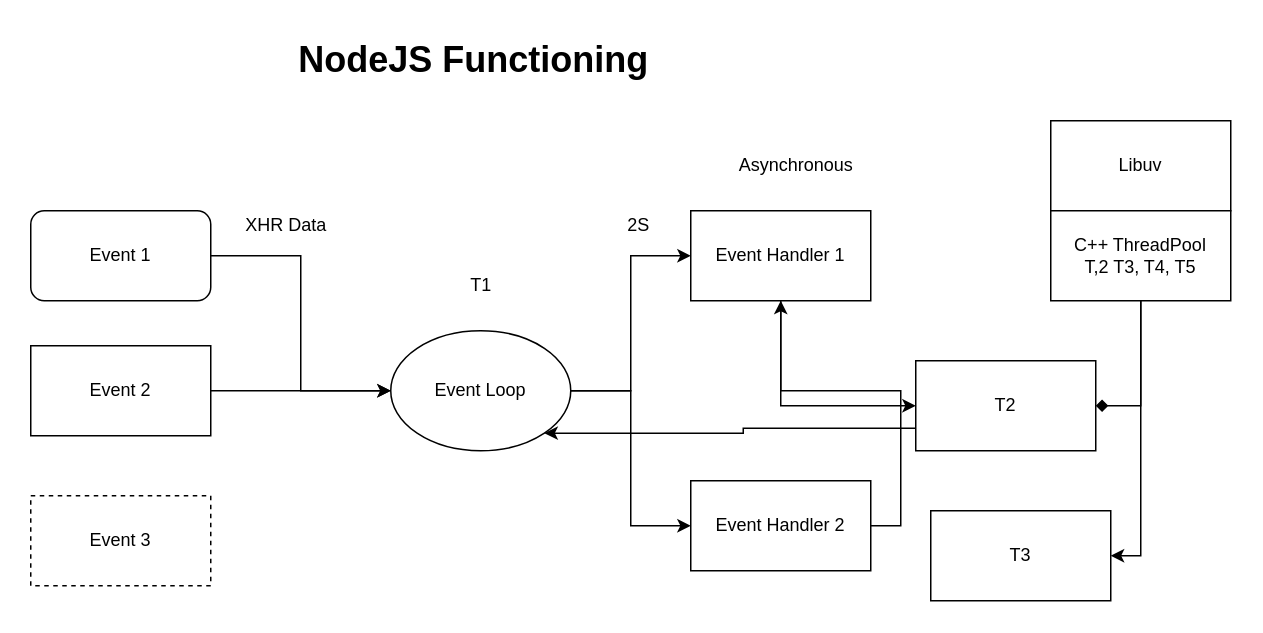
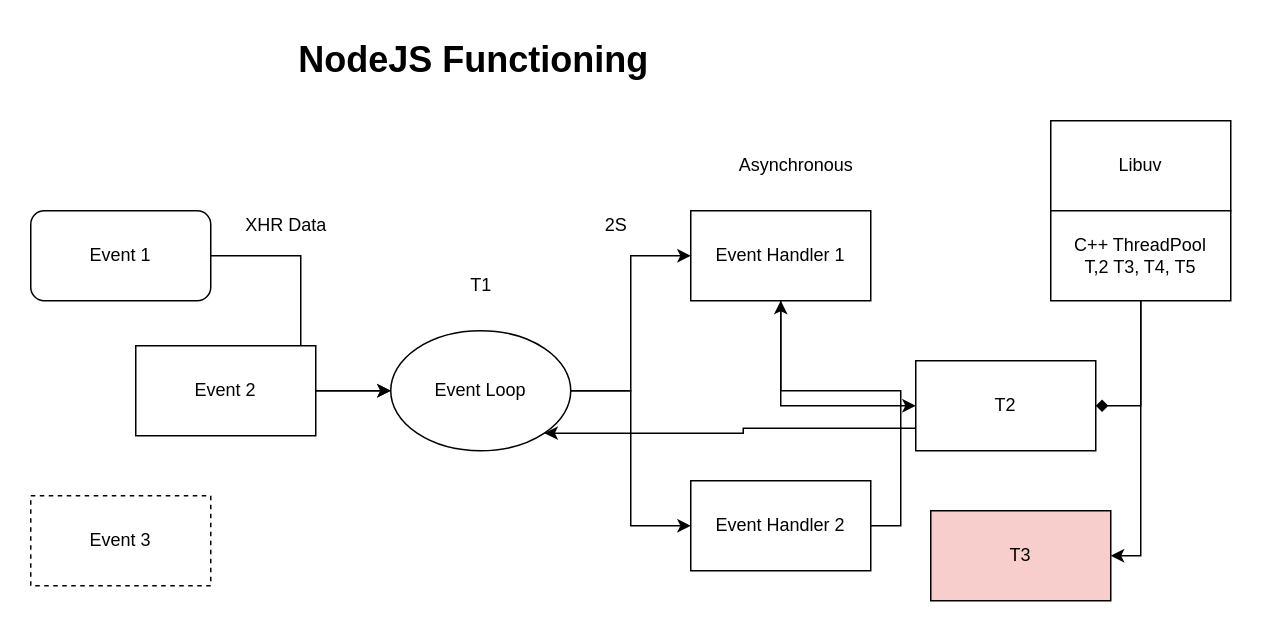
(638, 226) -> (616, 226)
(121, 391) -> (226, 391)
(1021, 556) -> (1021, 556)
